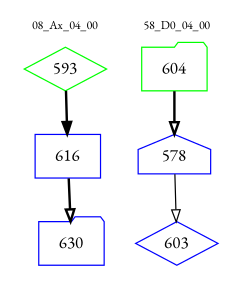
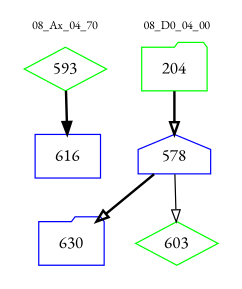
(65, 26) -> (65, 26)
(177, 26) -> (177, 26)
(174, 69) -> (174, 69)
(69, 194) -> (134, 191)
(177, 243) -> (177, 243)
